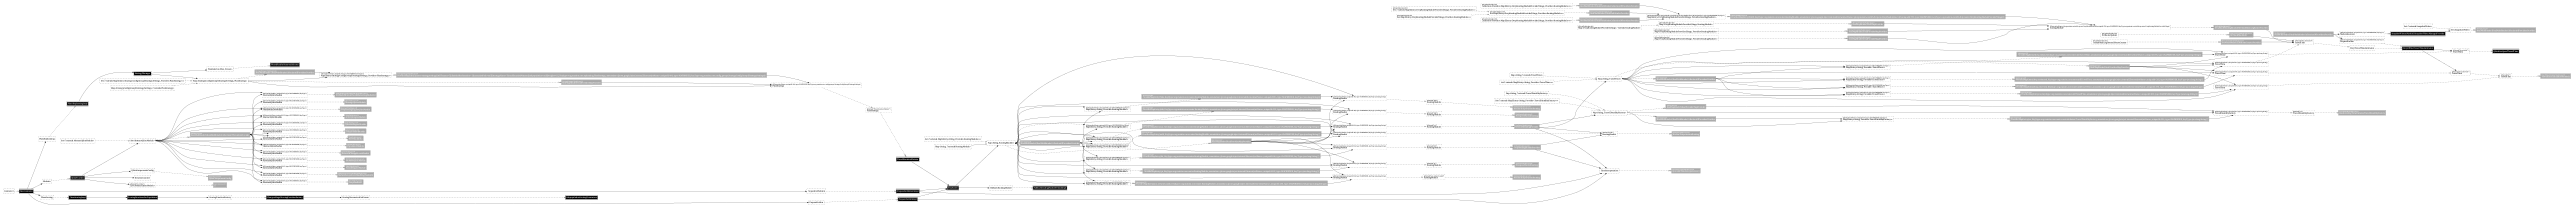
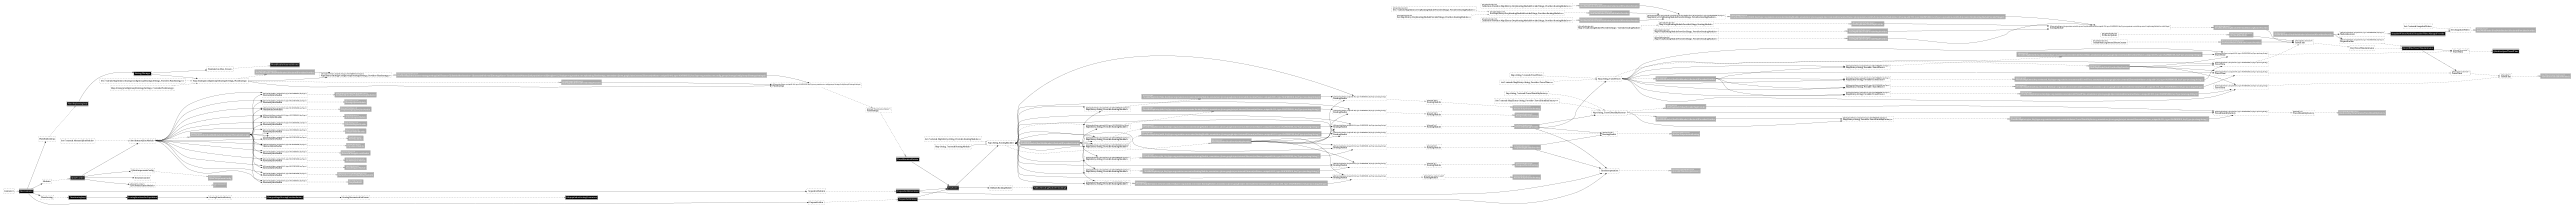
none -> (202, 107)
